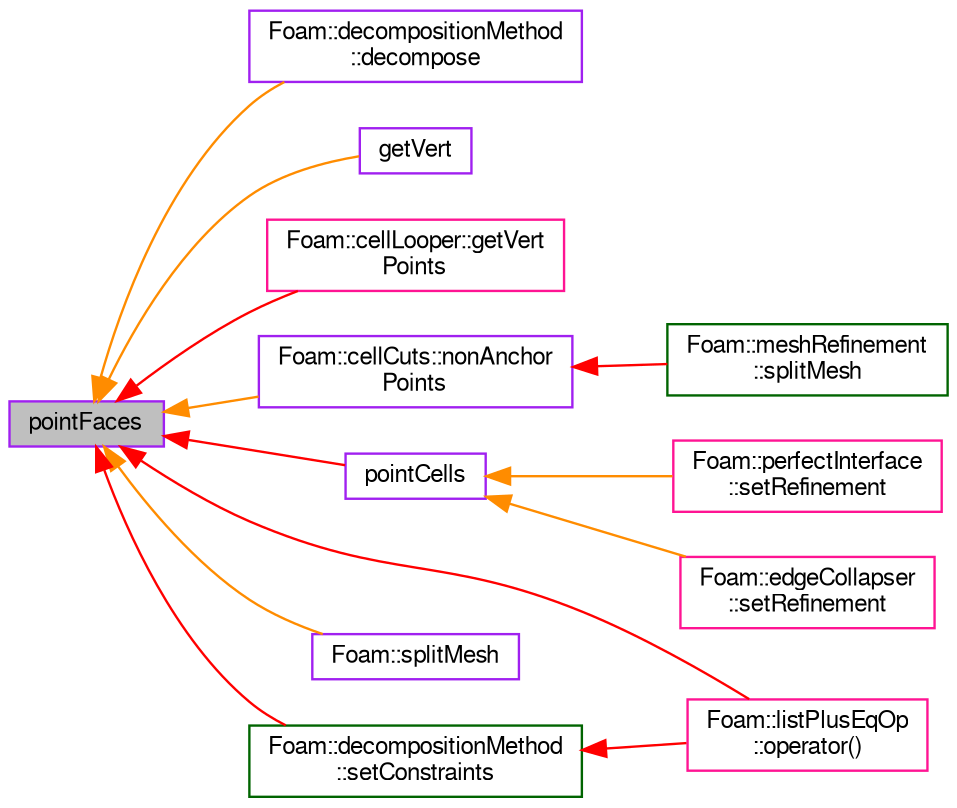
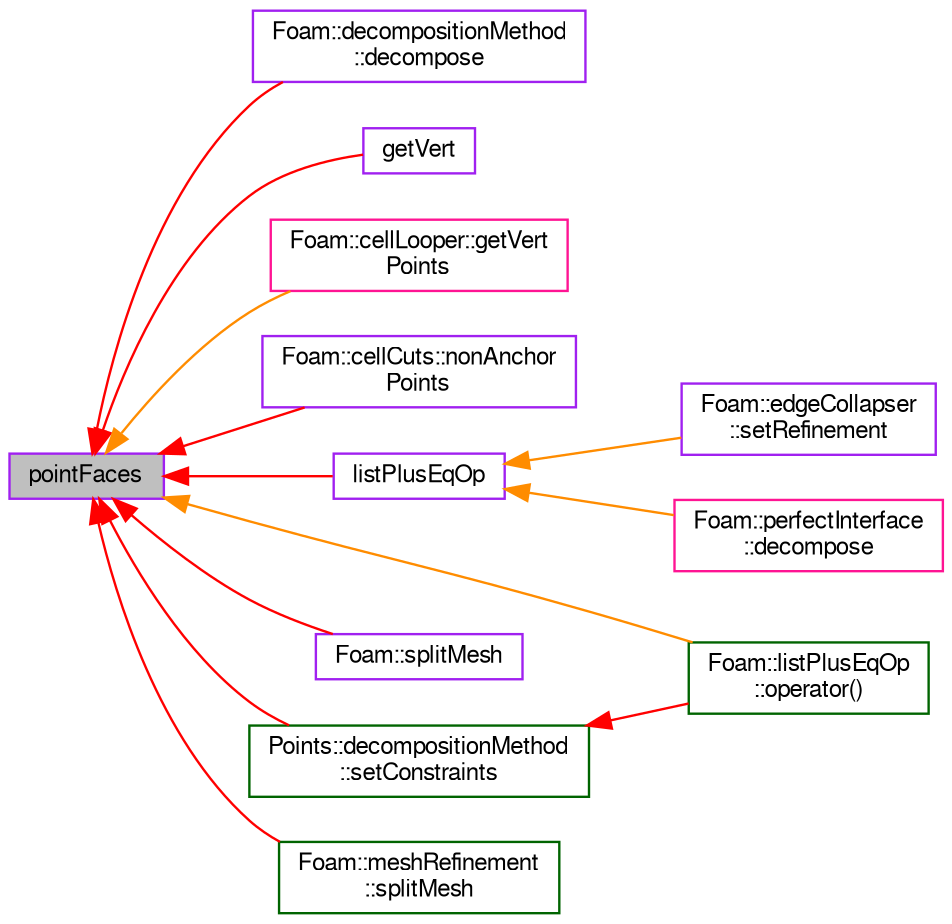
(167, 213) -> (158, 237)
(206, 234) -> (194, 252)
(214, 332) -> (198, 352)
(632, 365) -> (161, 699)
(223, 402) -> (244, 427)
(416, 476) -> (419, 476)
(808, 476) -> (809, 536)
(207, 567) -> (226, 586)
(447, 573) -> (441, 571)
(808, 593) -> (809, 419)
(808, 735) -> (809, 678)
(416, 761) -> (419, 761)
